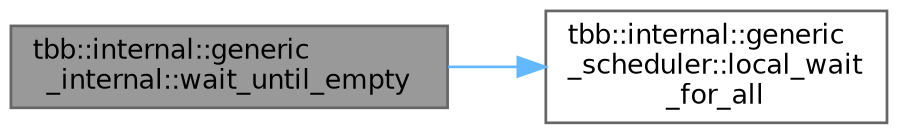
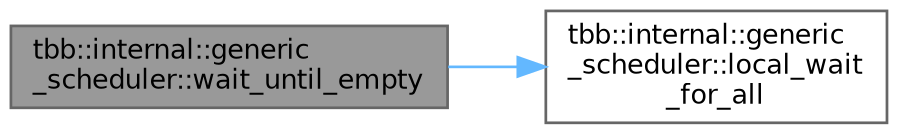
(229, 67) -> (229, 67)
